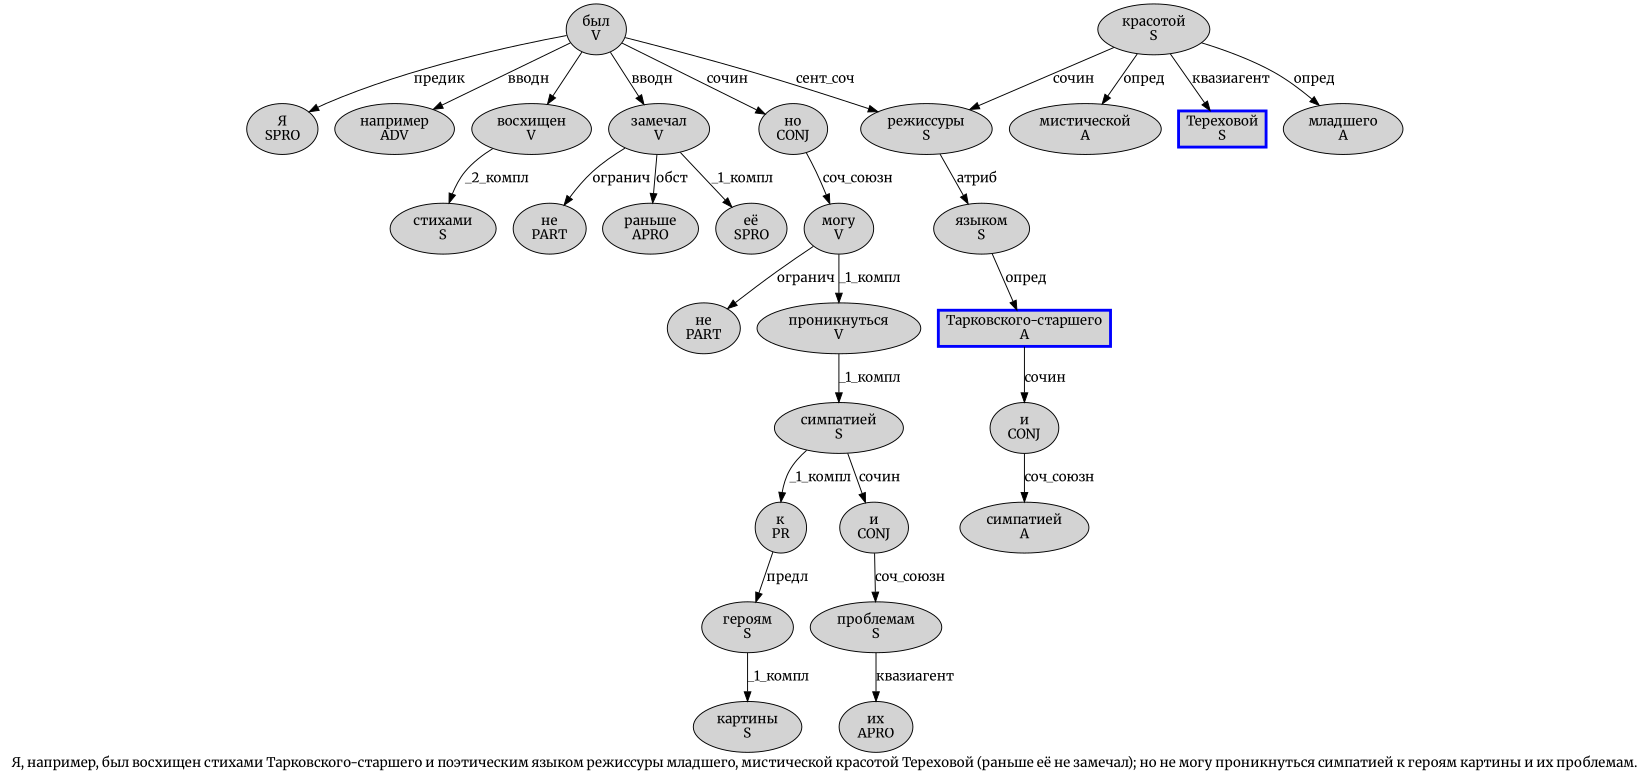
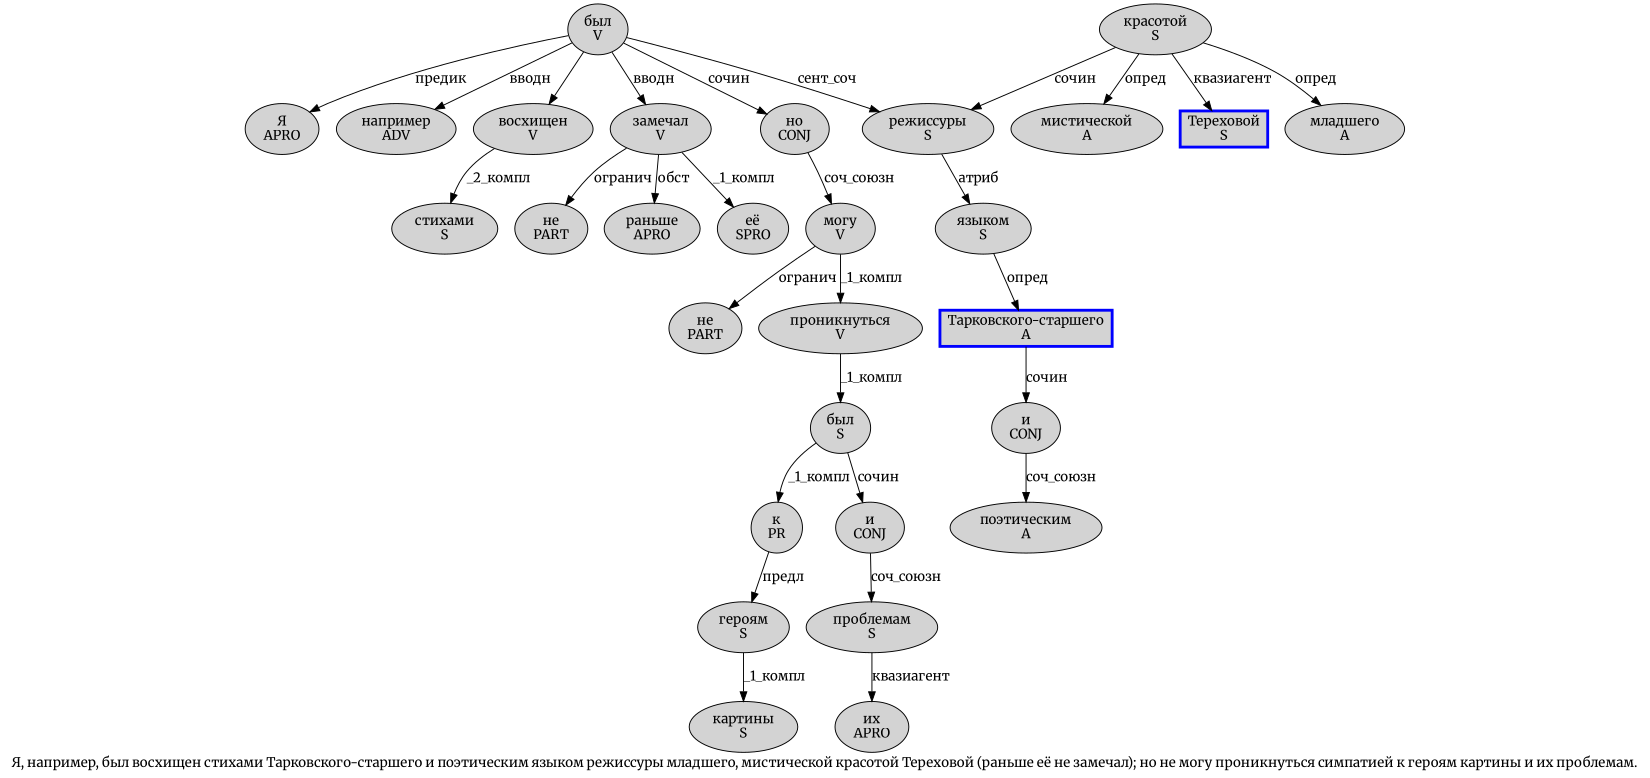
(282, 129) -> (282, 129)
(839, 428) -> (841, 428)
(1024, 528) -> (1026, 528)
